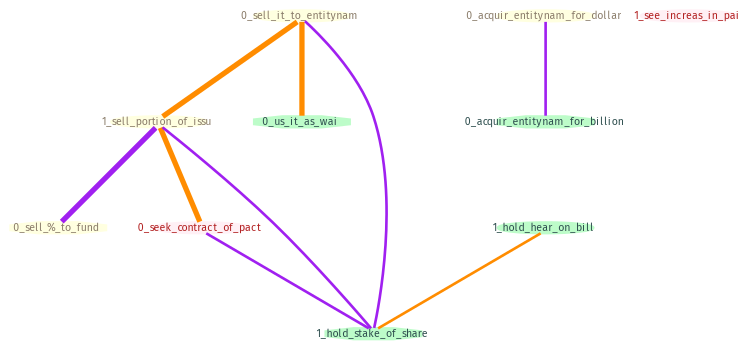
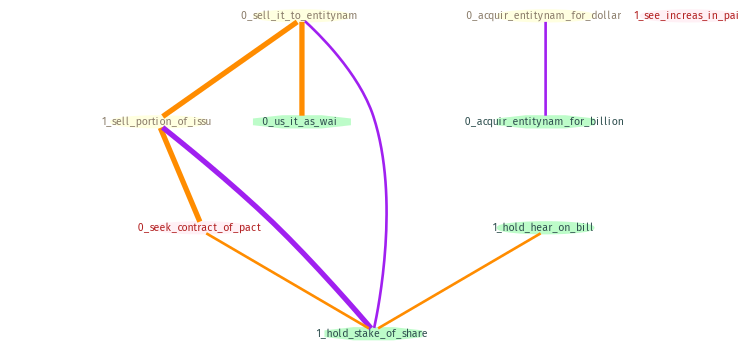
(272, 222) -> (272, 222)
(58, 228) -> none
(288, 281) -> (288, 281)
